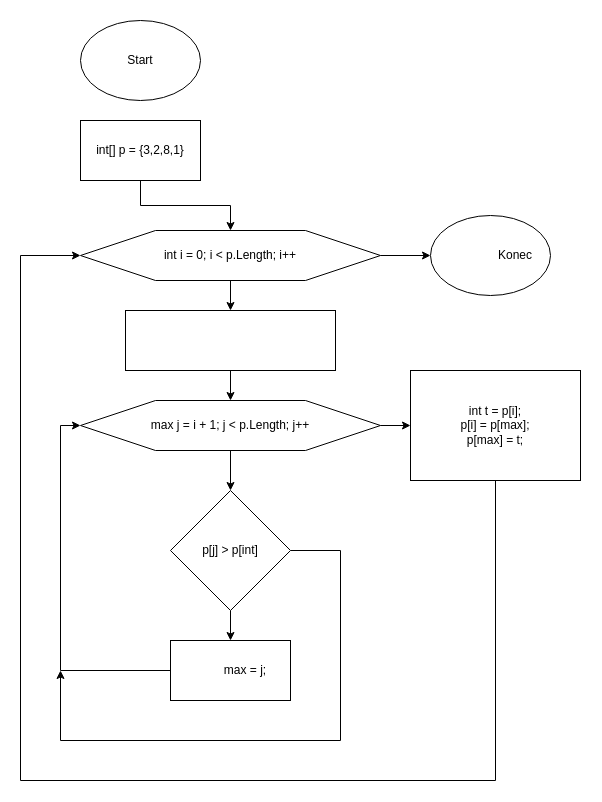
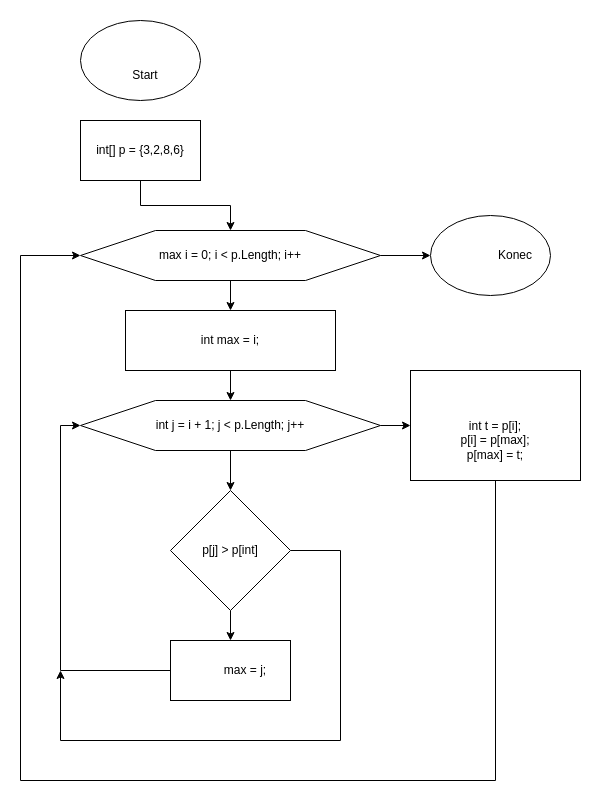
(141, 61) -> (146, 76)
(141, 151) -> (141, 151)
(231, 256) -> (231, 256)
none -> (231, 341)
(231, 426) -> (231, 426)
(496, 426) -> (496, 441)
